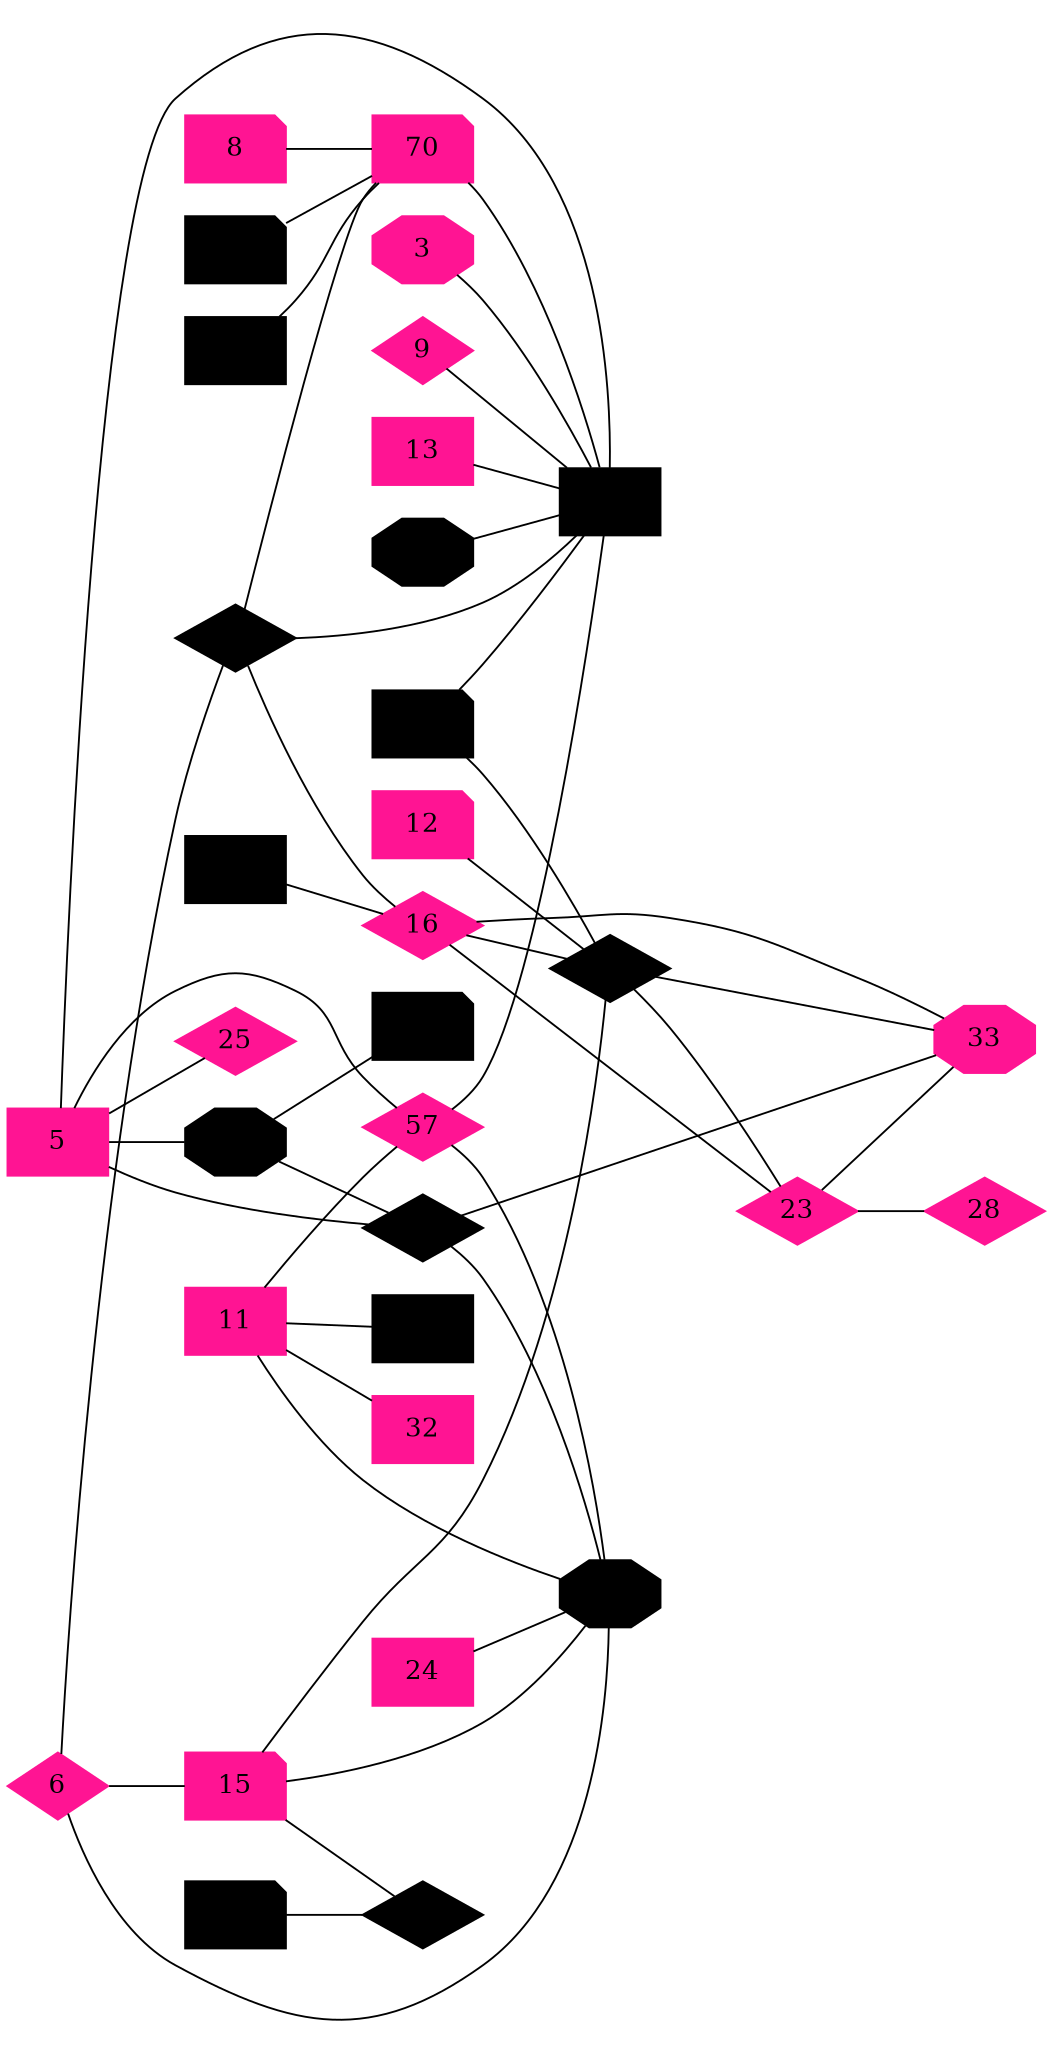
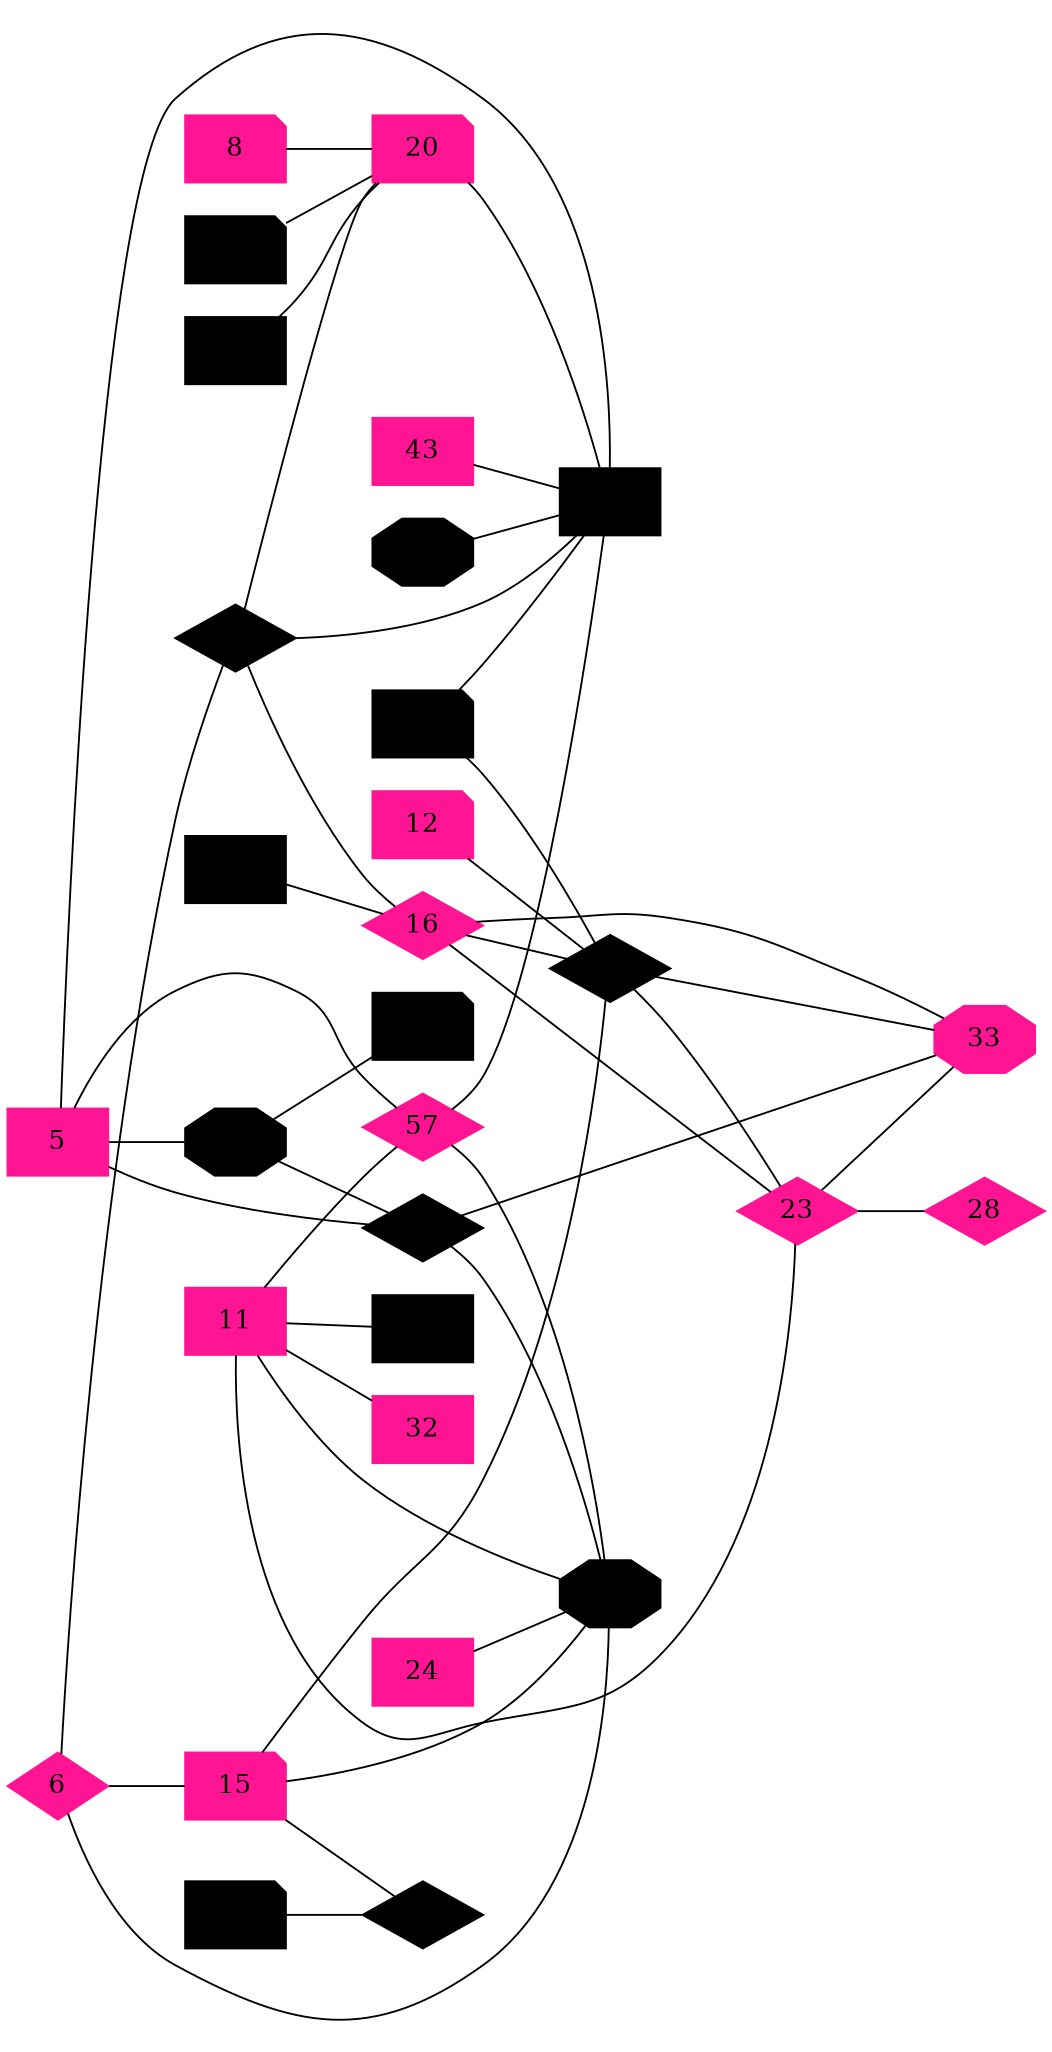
(423, 149) -> (423, 149)
(423, 250) -> none
(423, 351) -> none
(423, 451) -> (423, 451)
(236, 1041) -> none
none -> (536, 1713)
